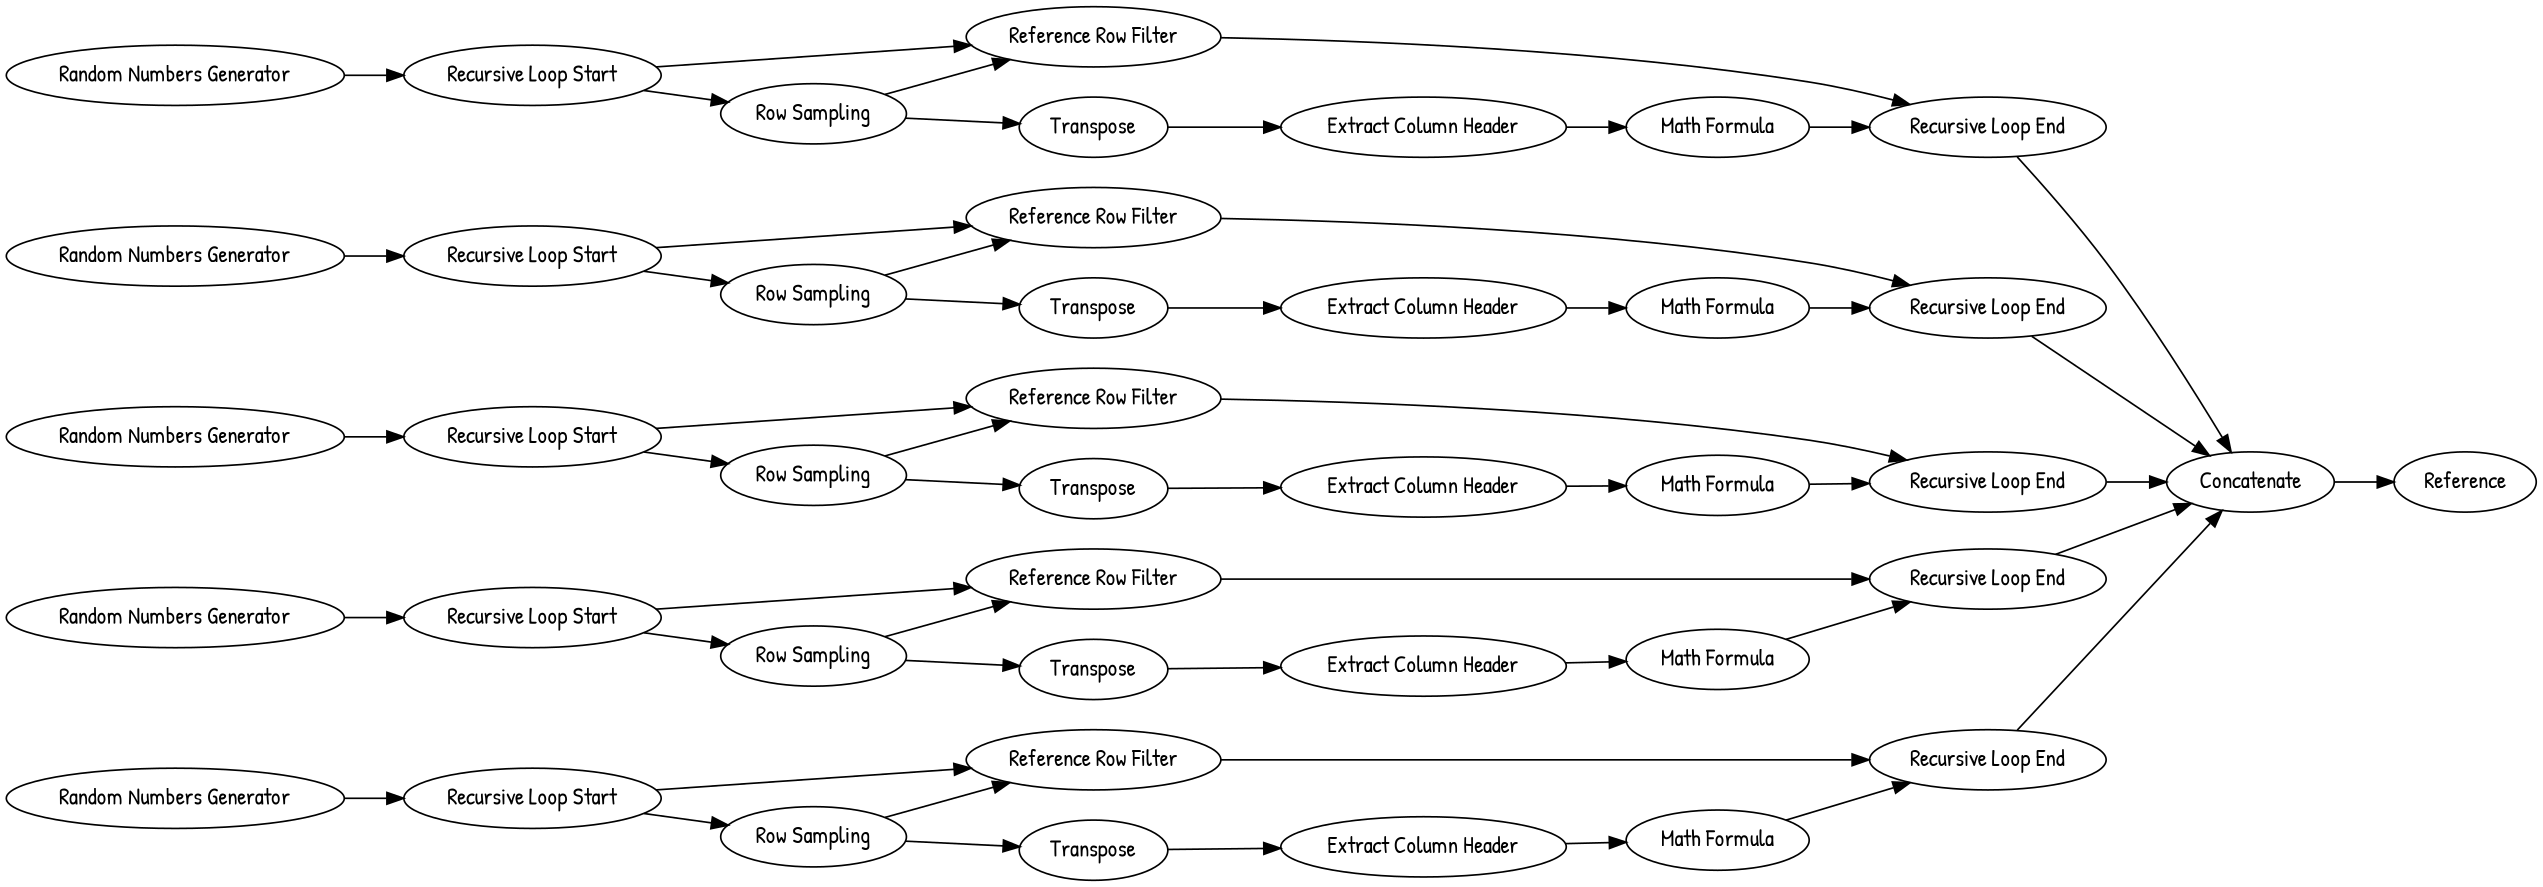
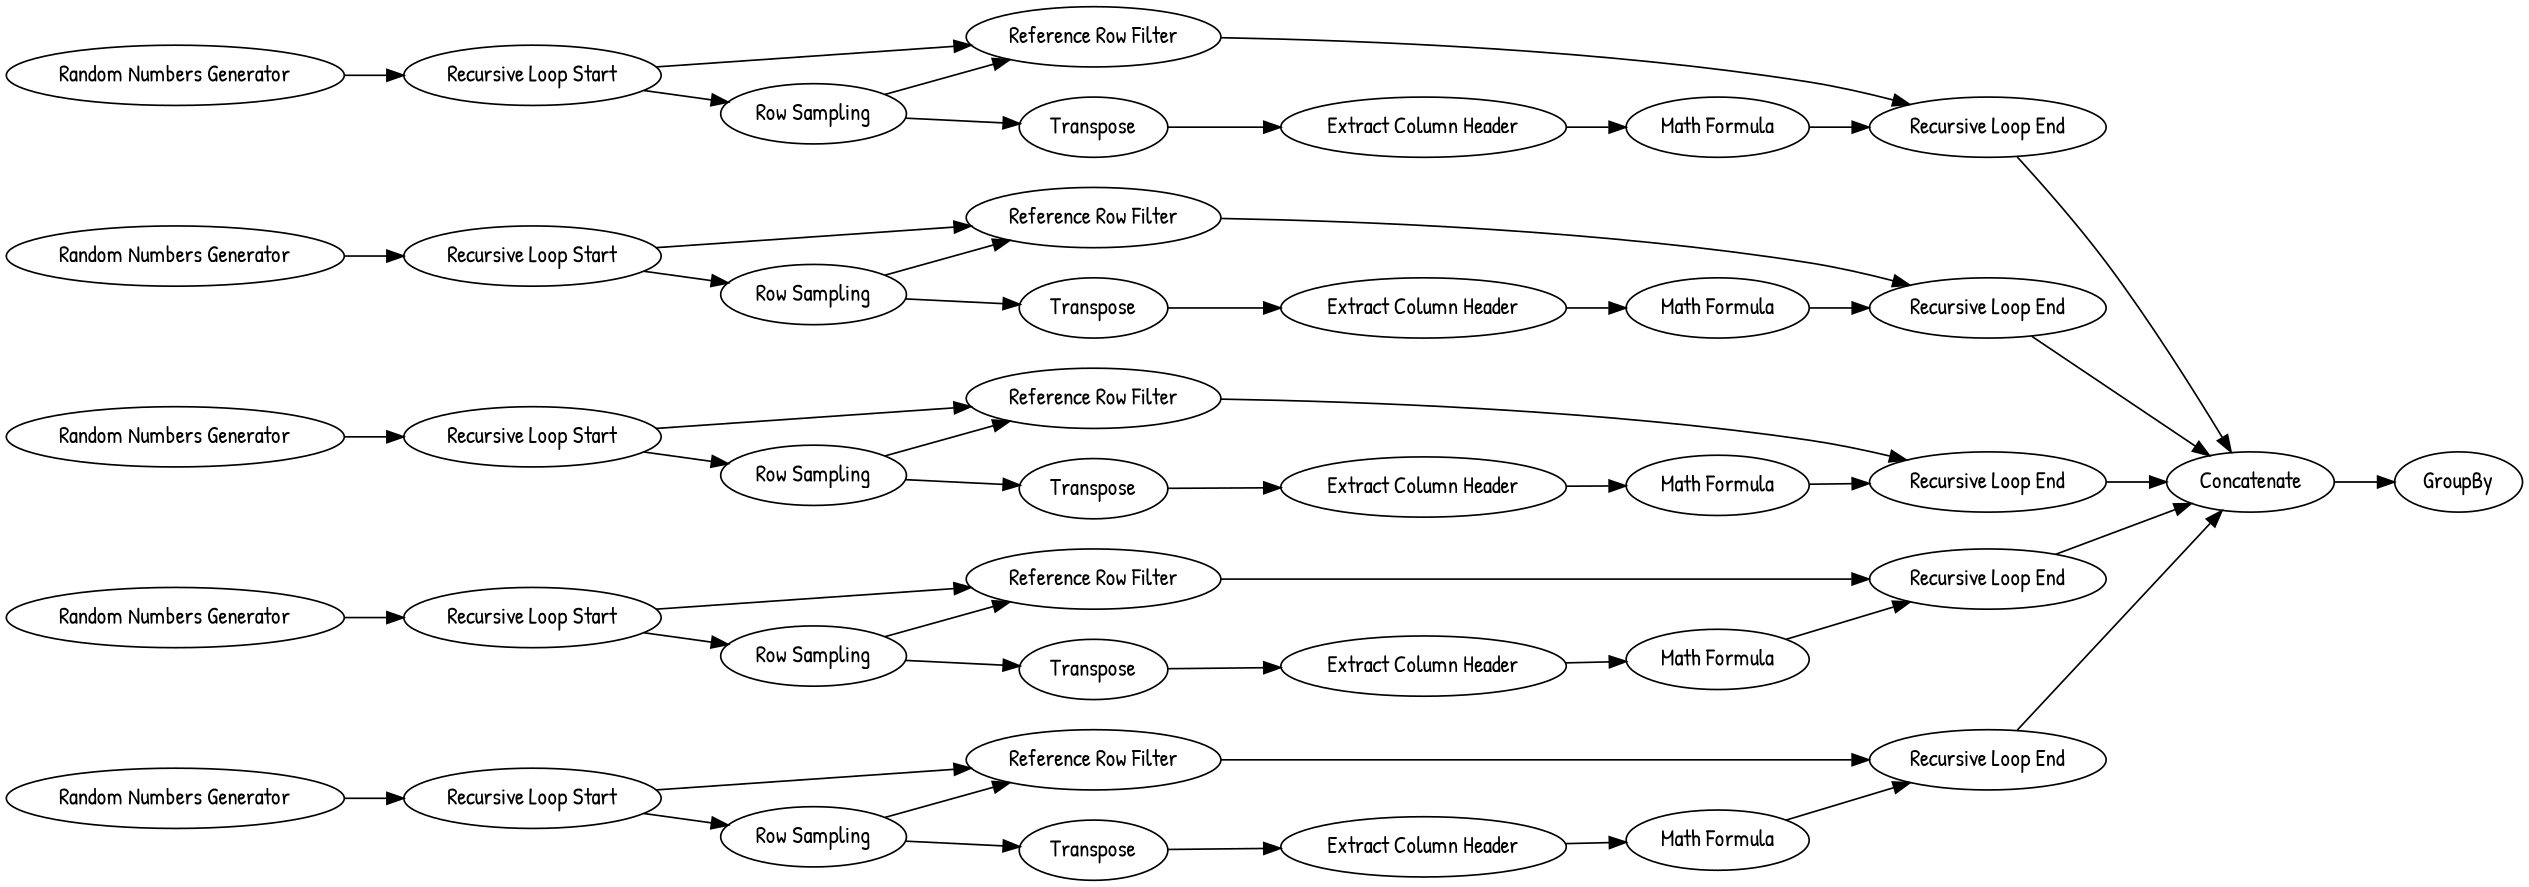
(2465, 482) -> (2459, 482)
